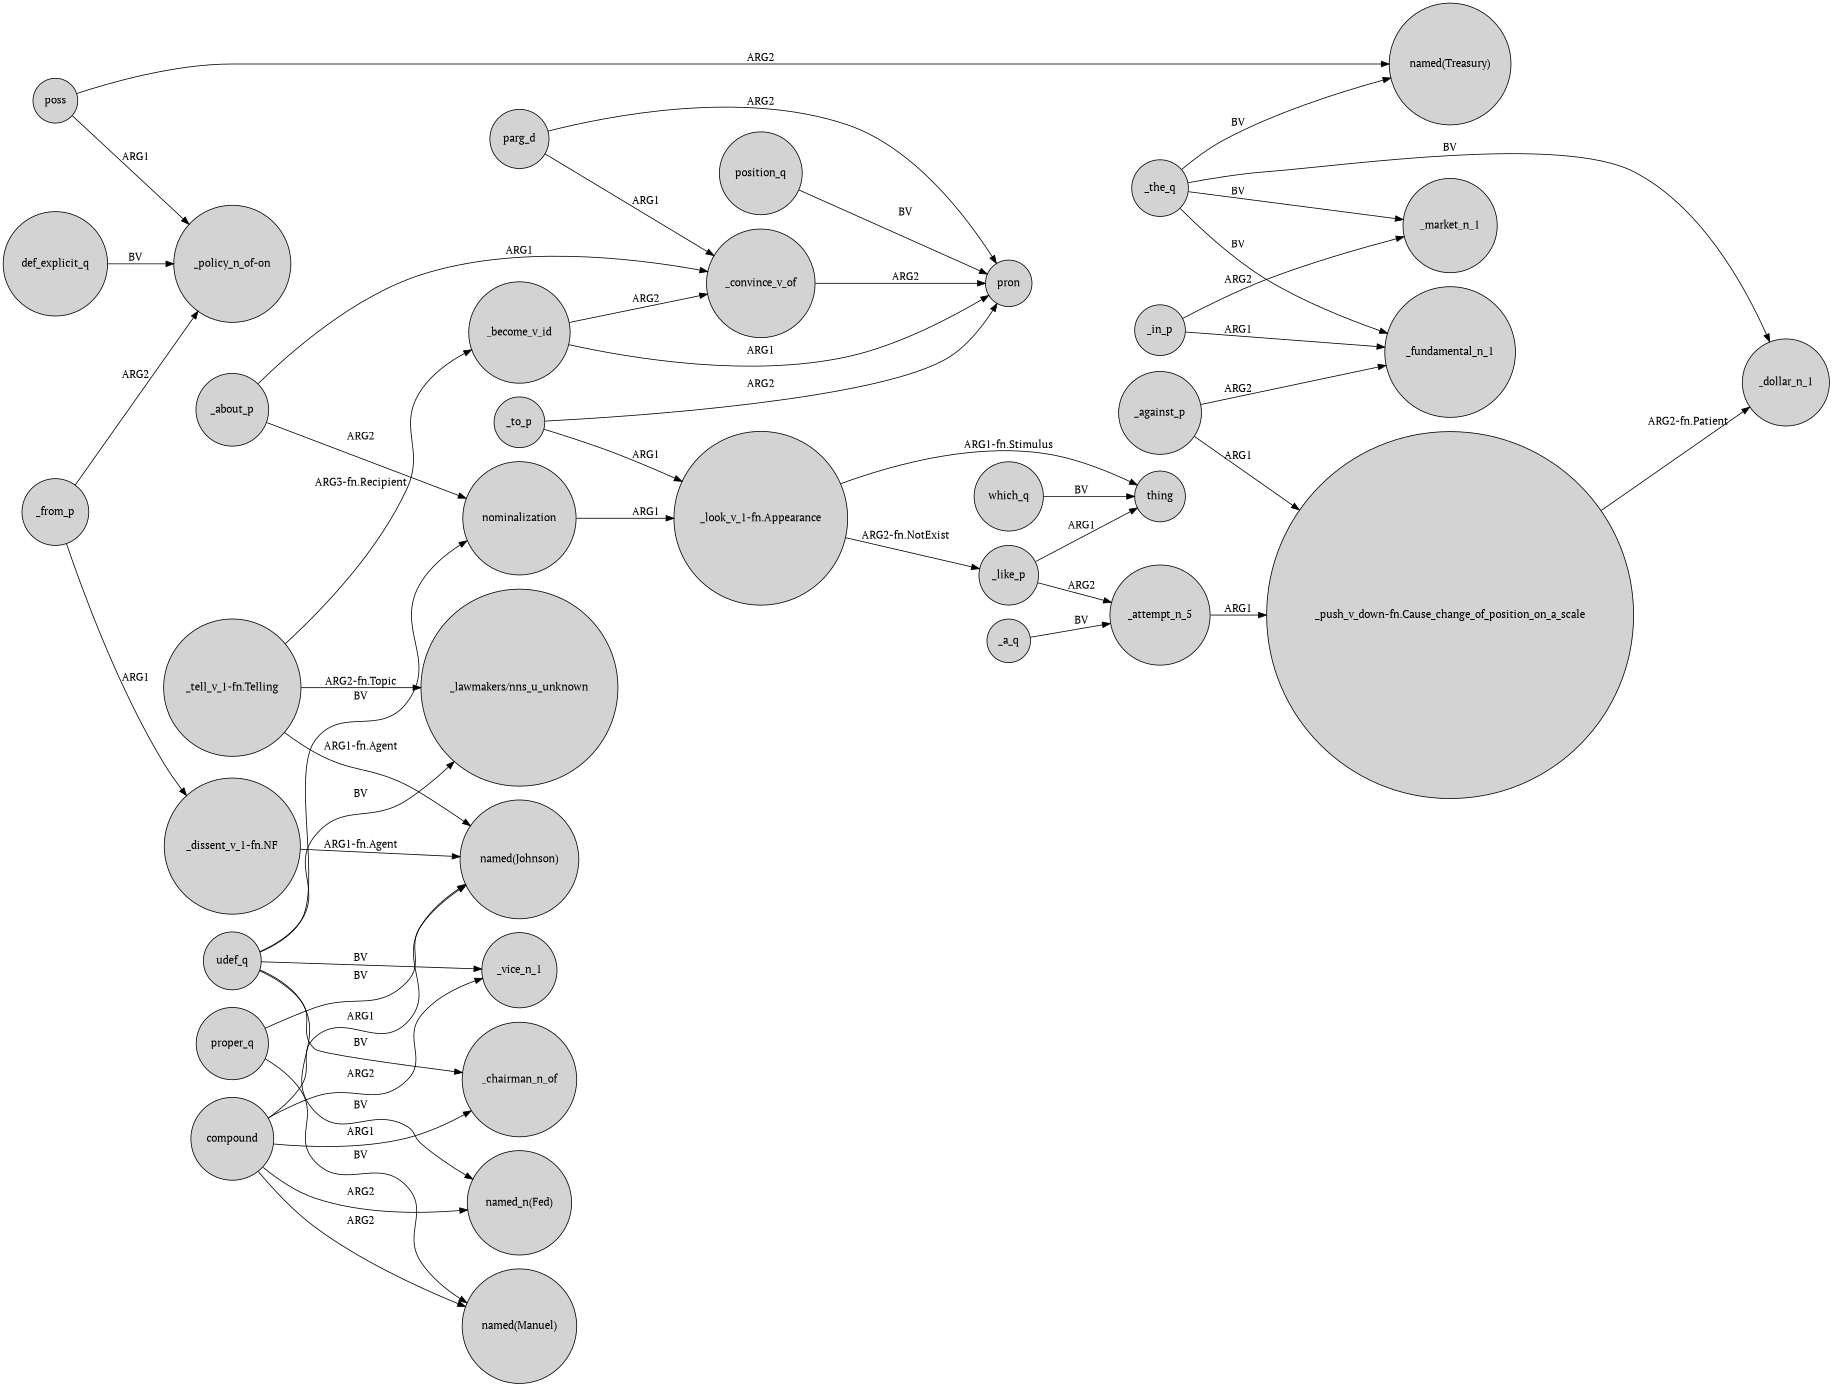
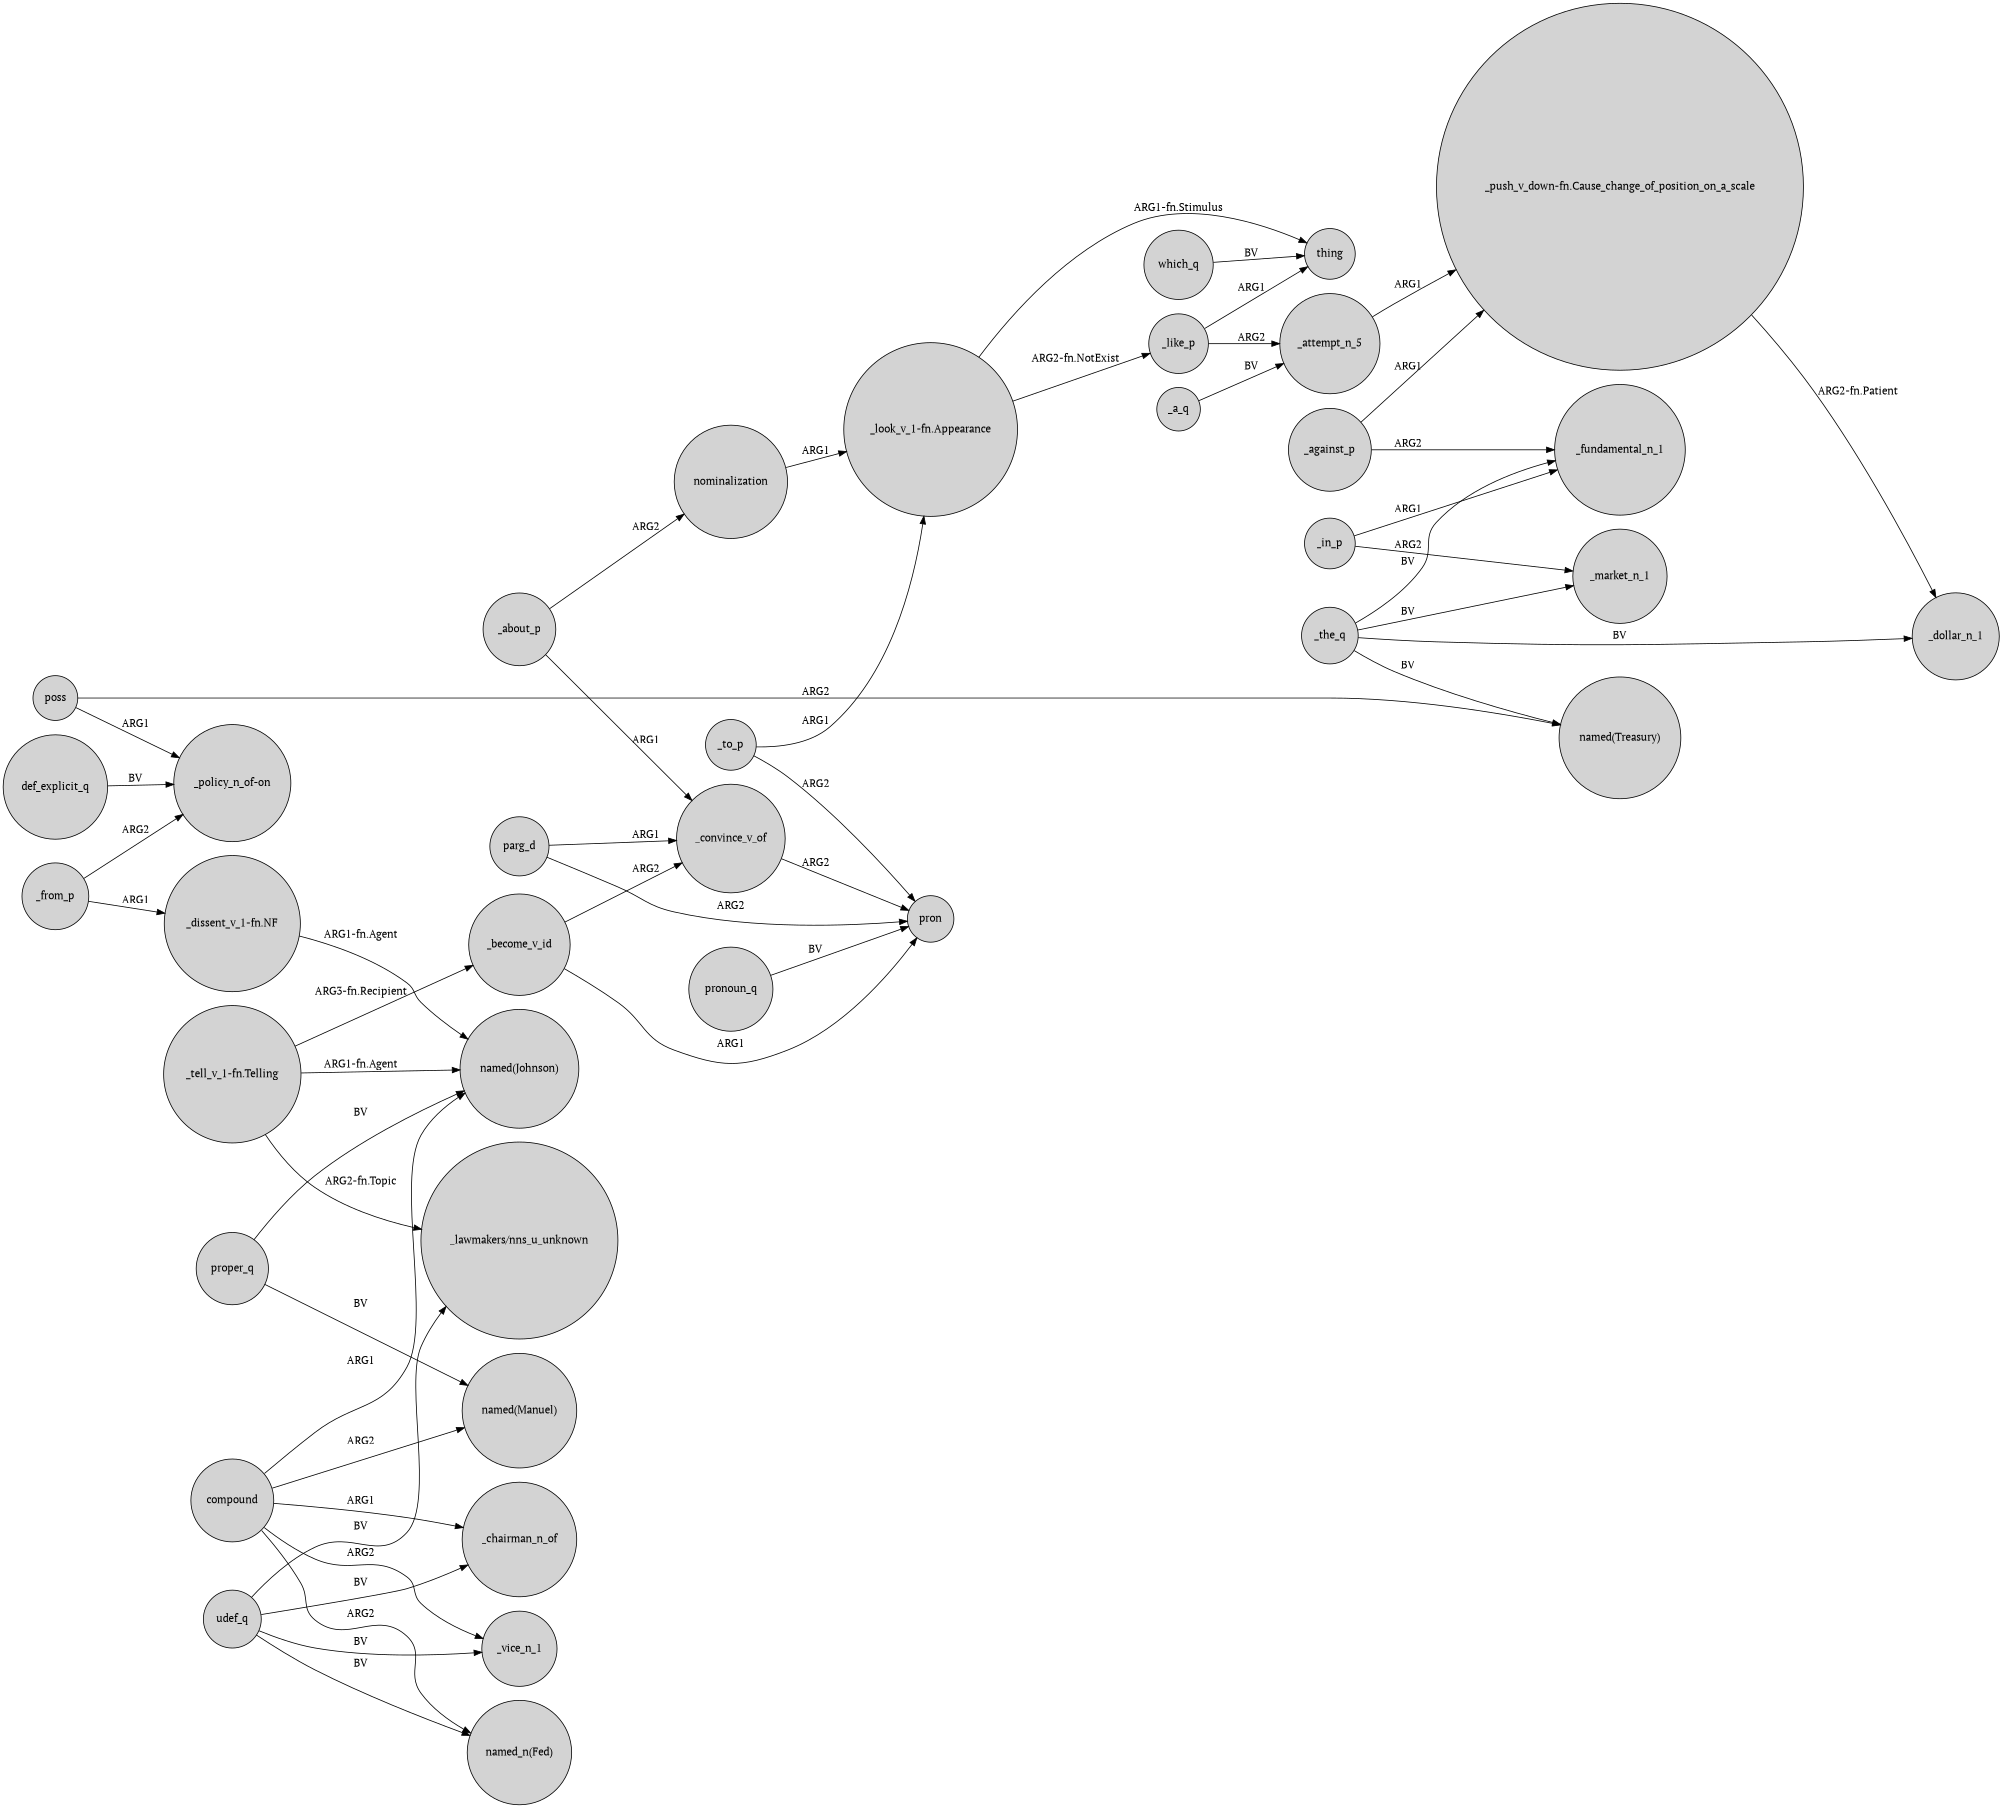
(761, 173) -> (731, 989)
(334, 726) -> none
